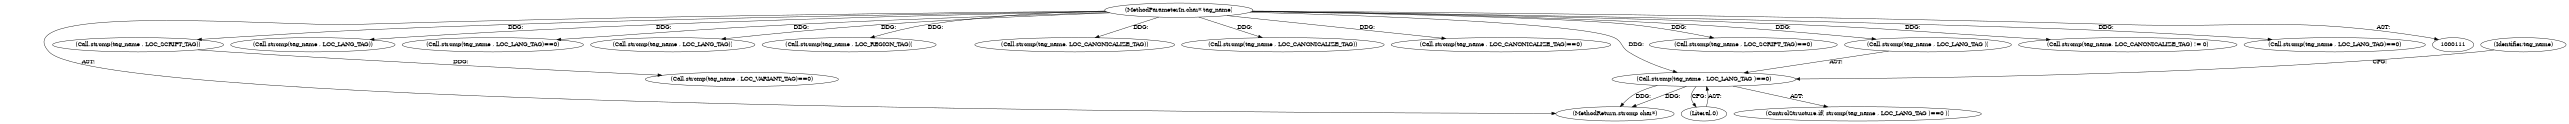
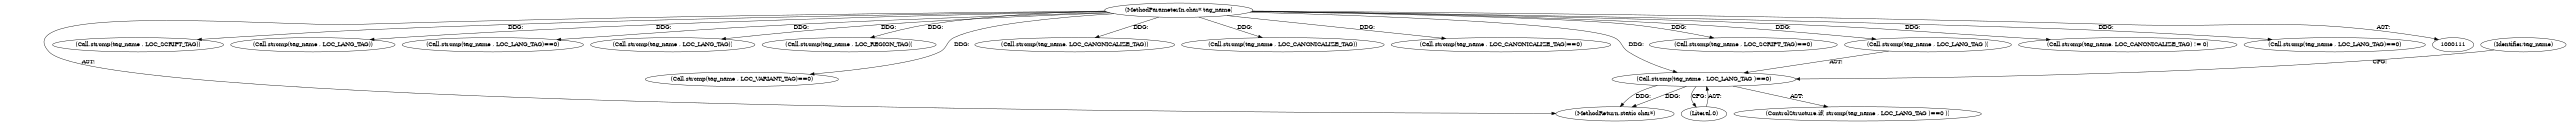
(428, 64) -> (961, 35)
(1615, 114) -> (1615, 114)
